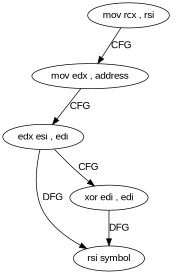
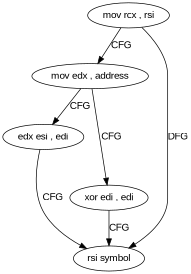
none -> (168, 138)
(71, 166) -> (99, 133)
(53, 198) -> (53, 198)
(119, 228) -> (119, 228)
